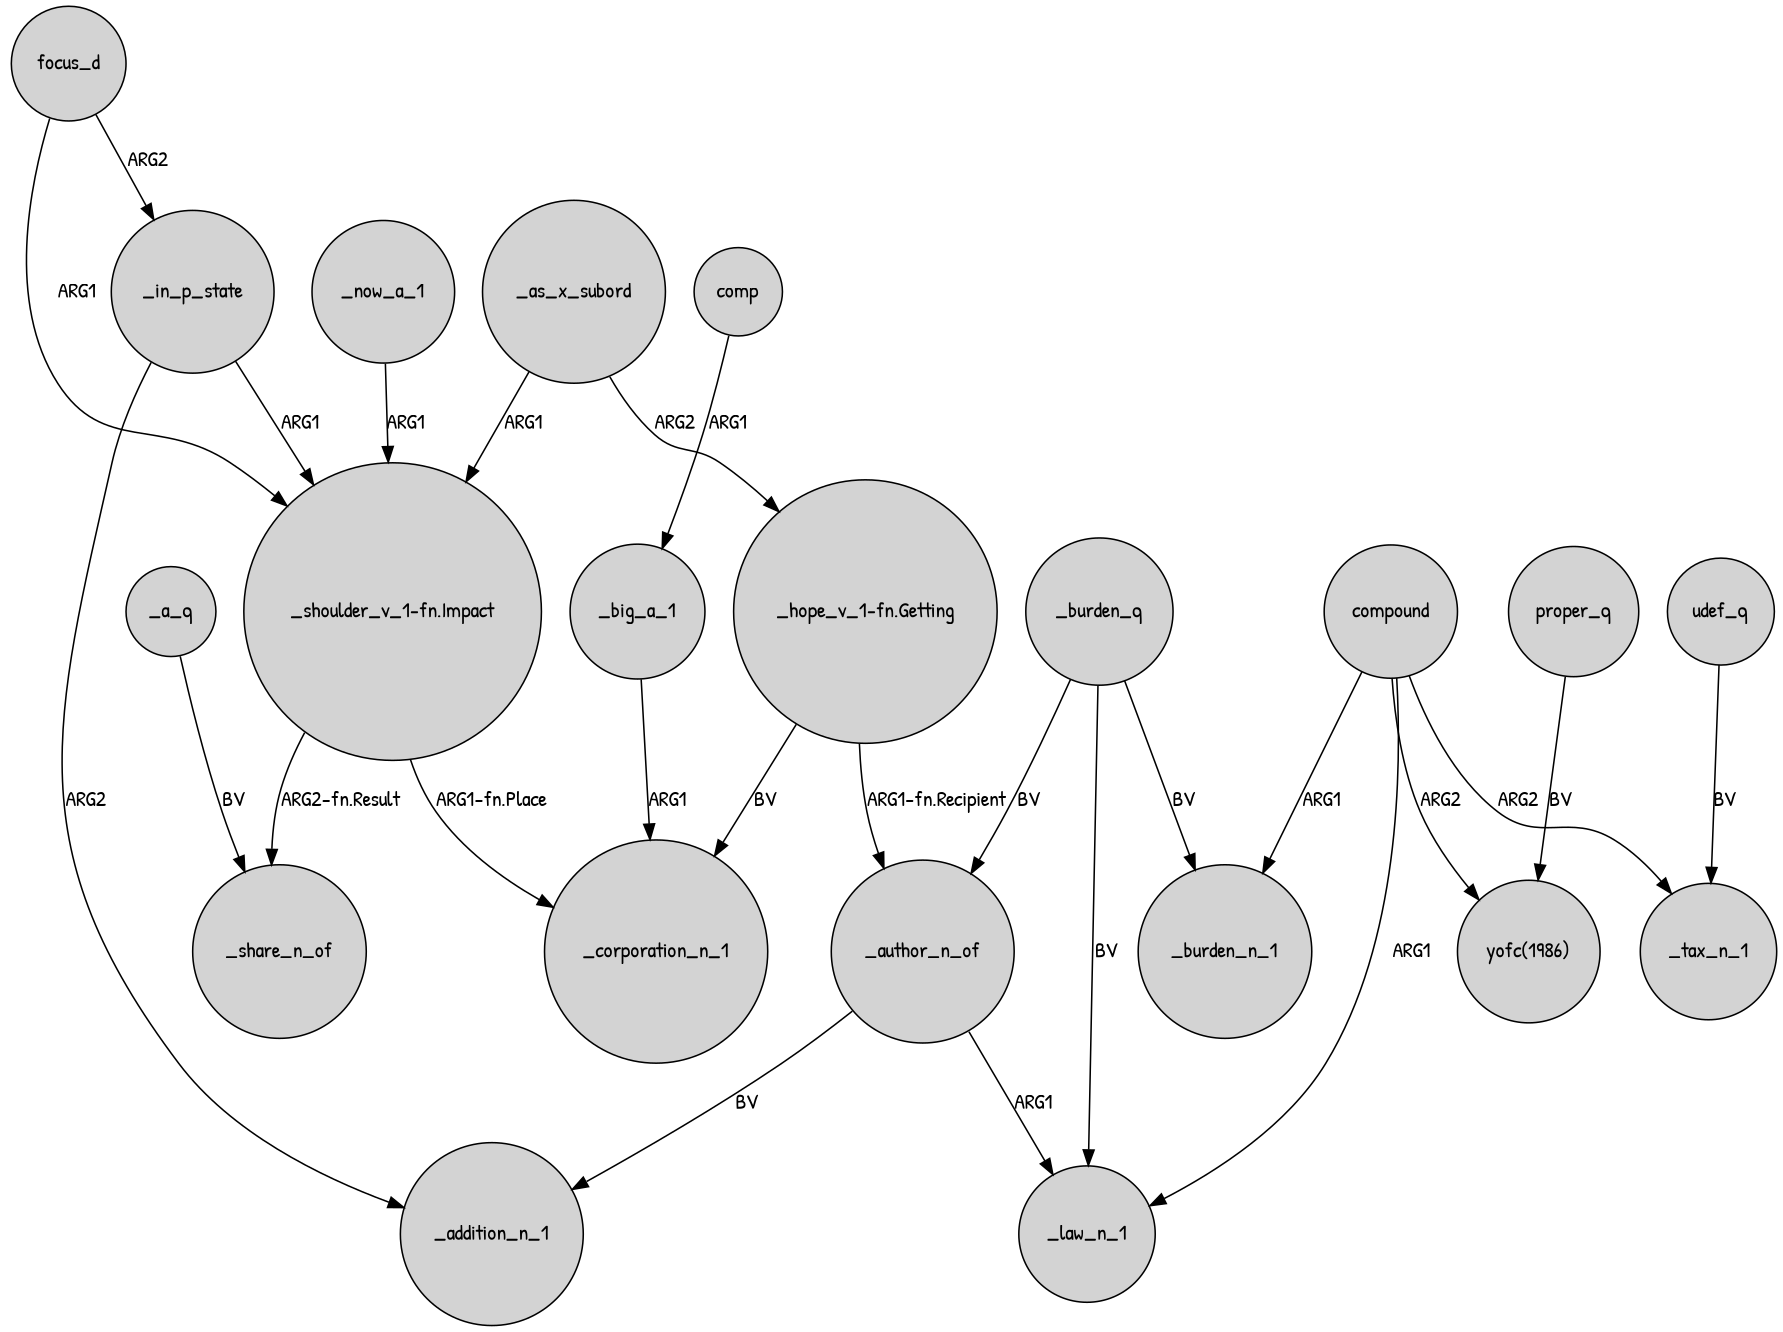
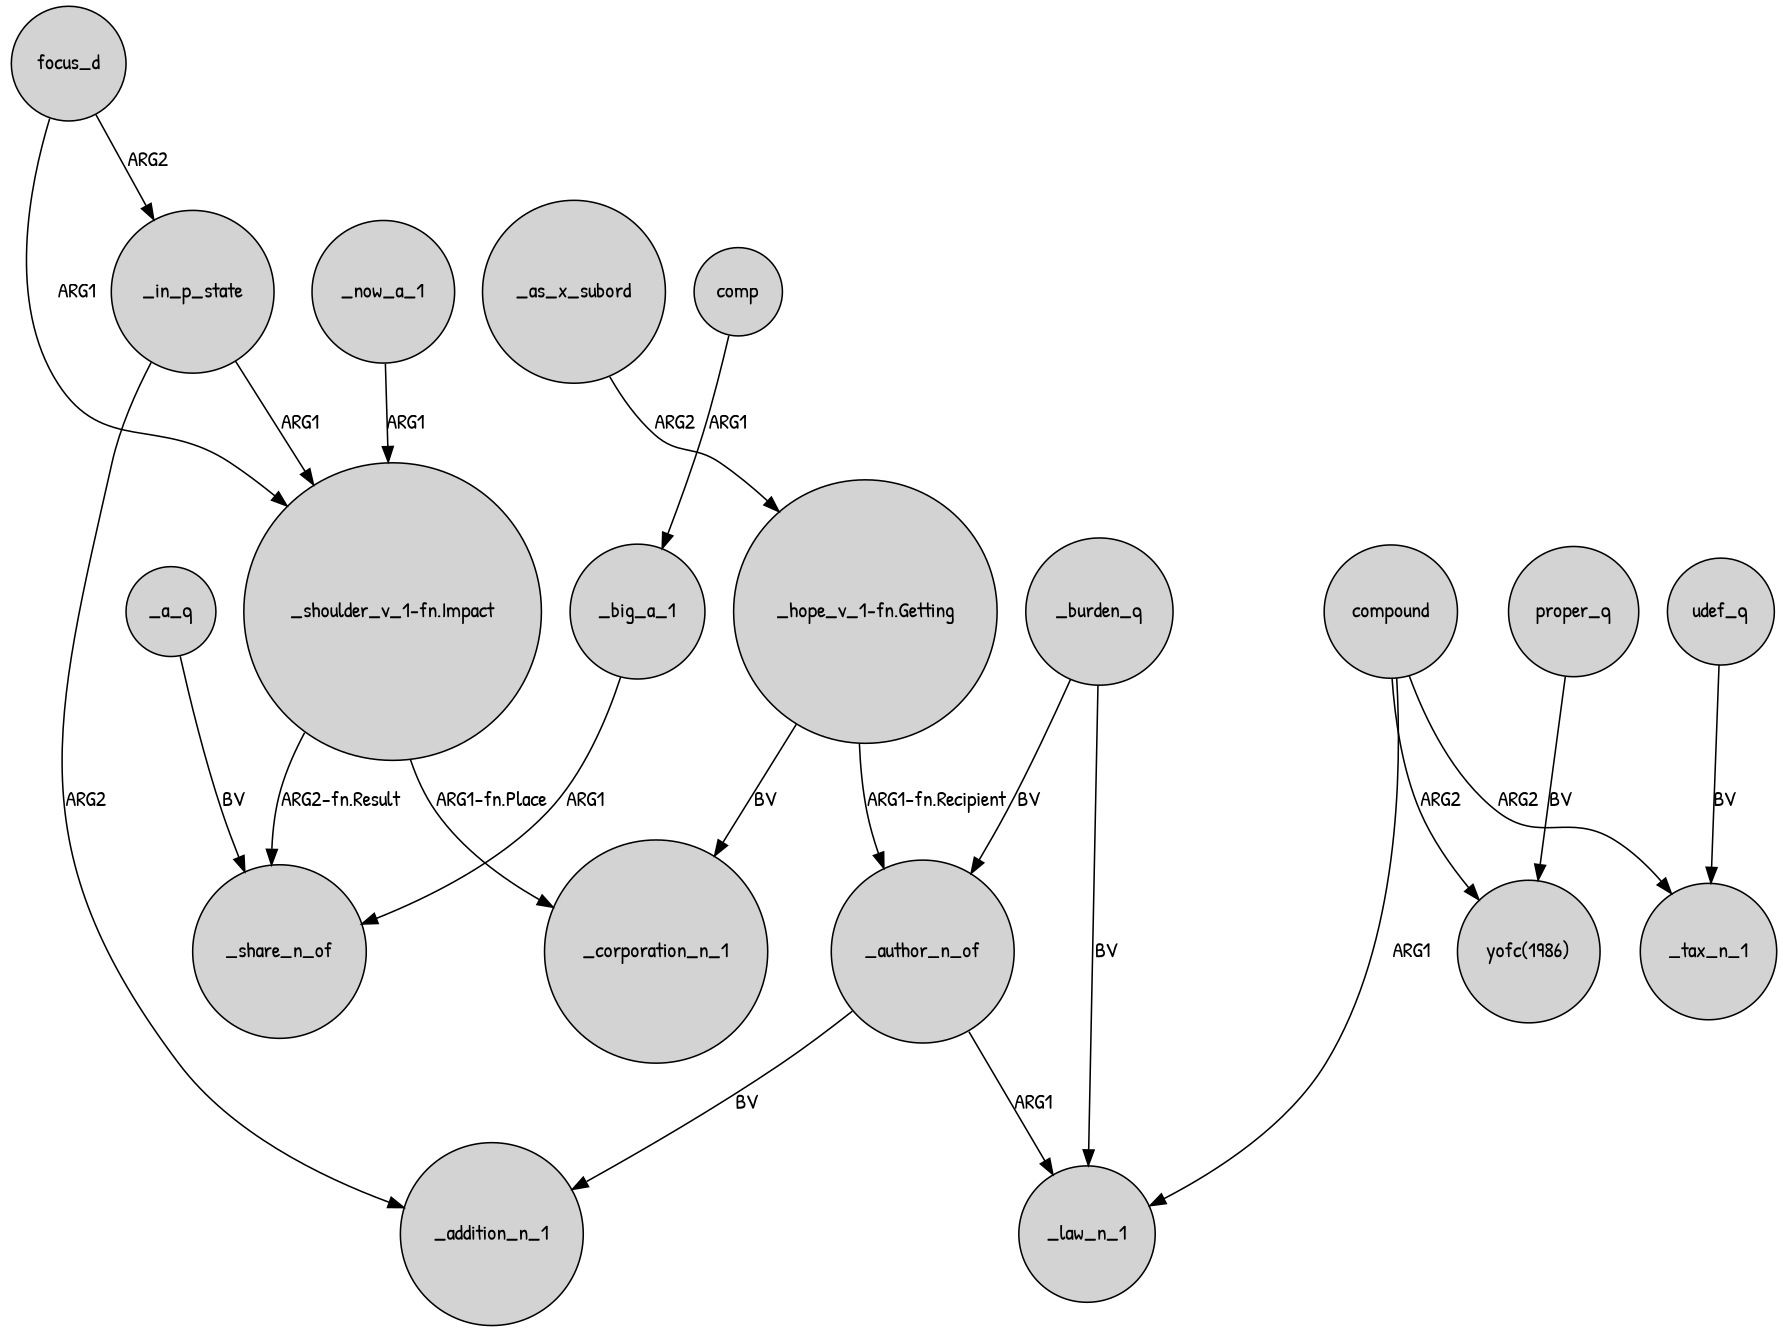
(501, 420) -> none
(645, 752) -> (530, 829)
(1225, 952) -> none
